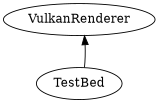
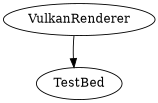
(85, 56) -> (73, 47)
